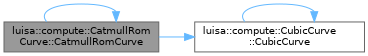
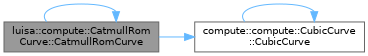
(280, 37) -> (280, 37)
